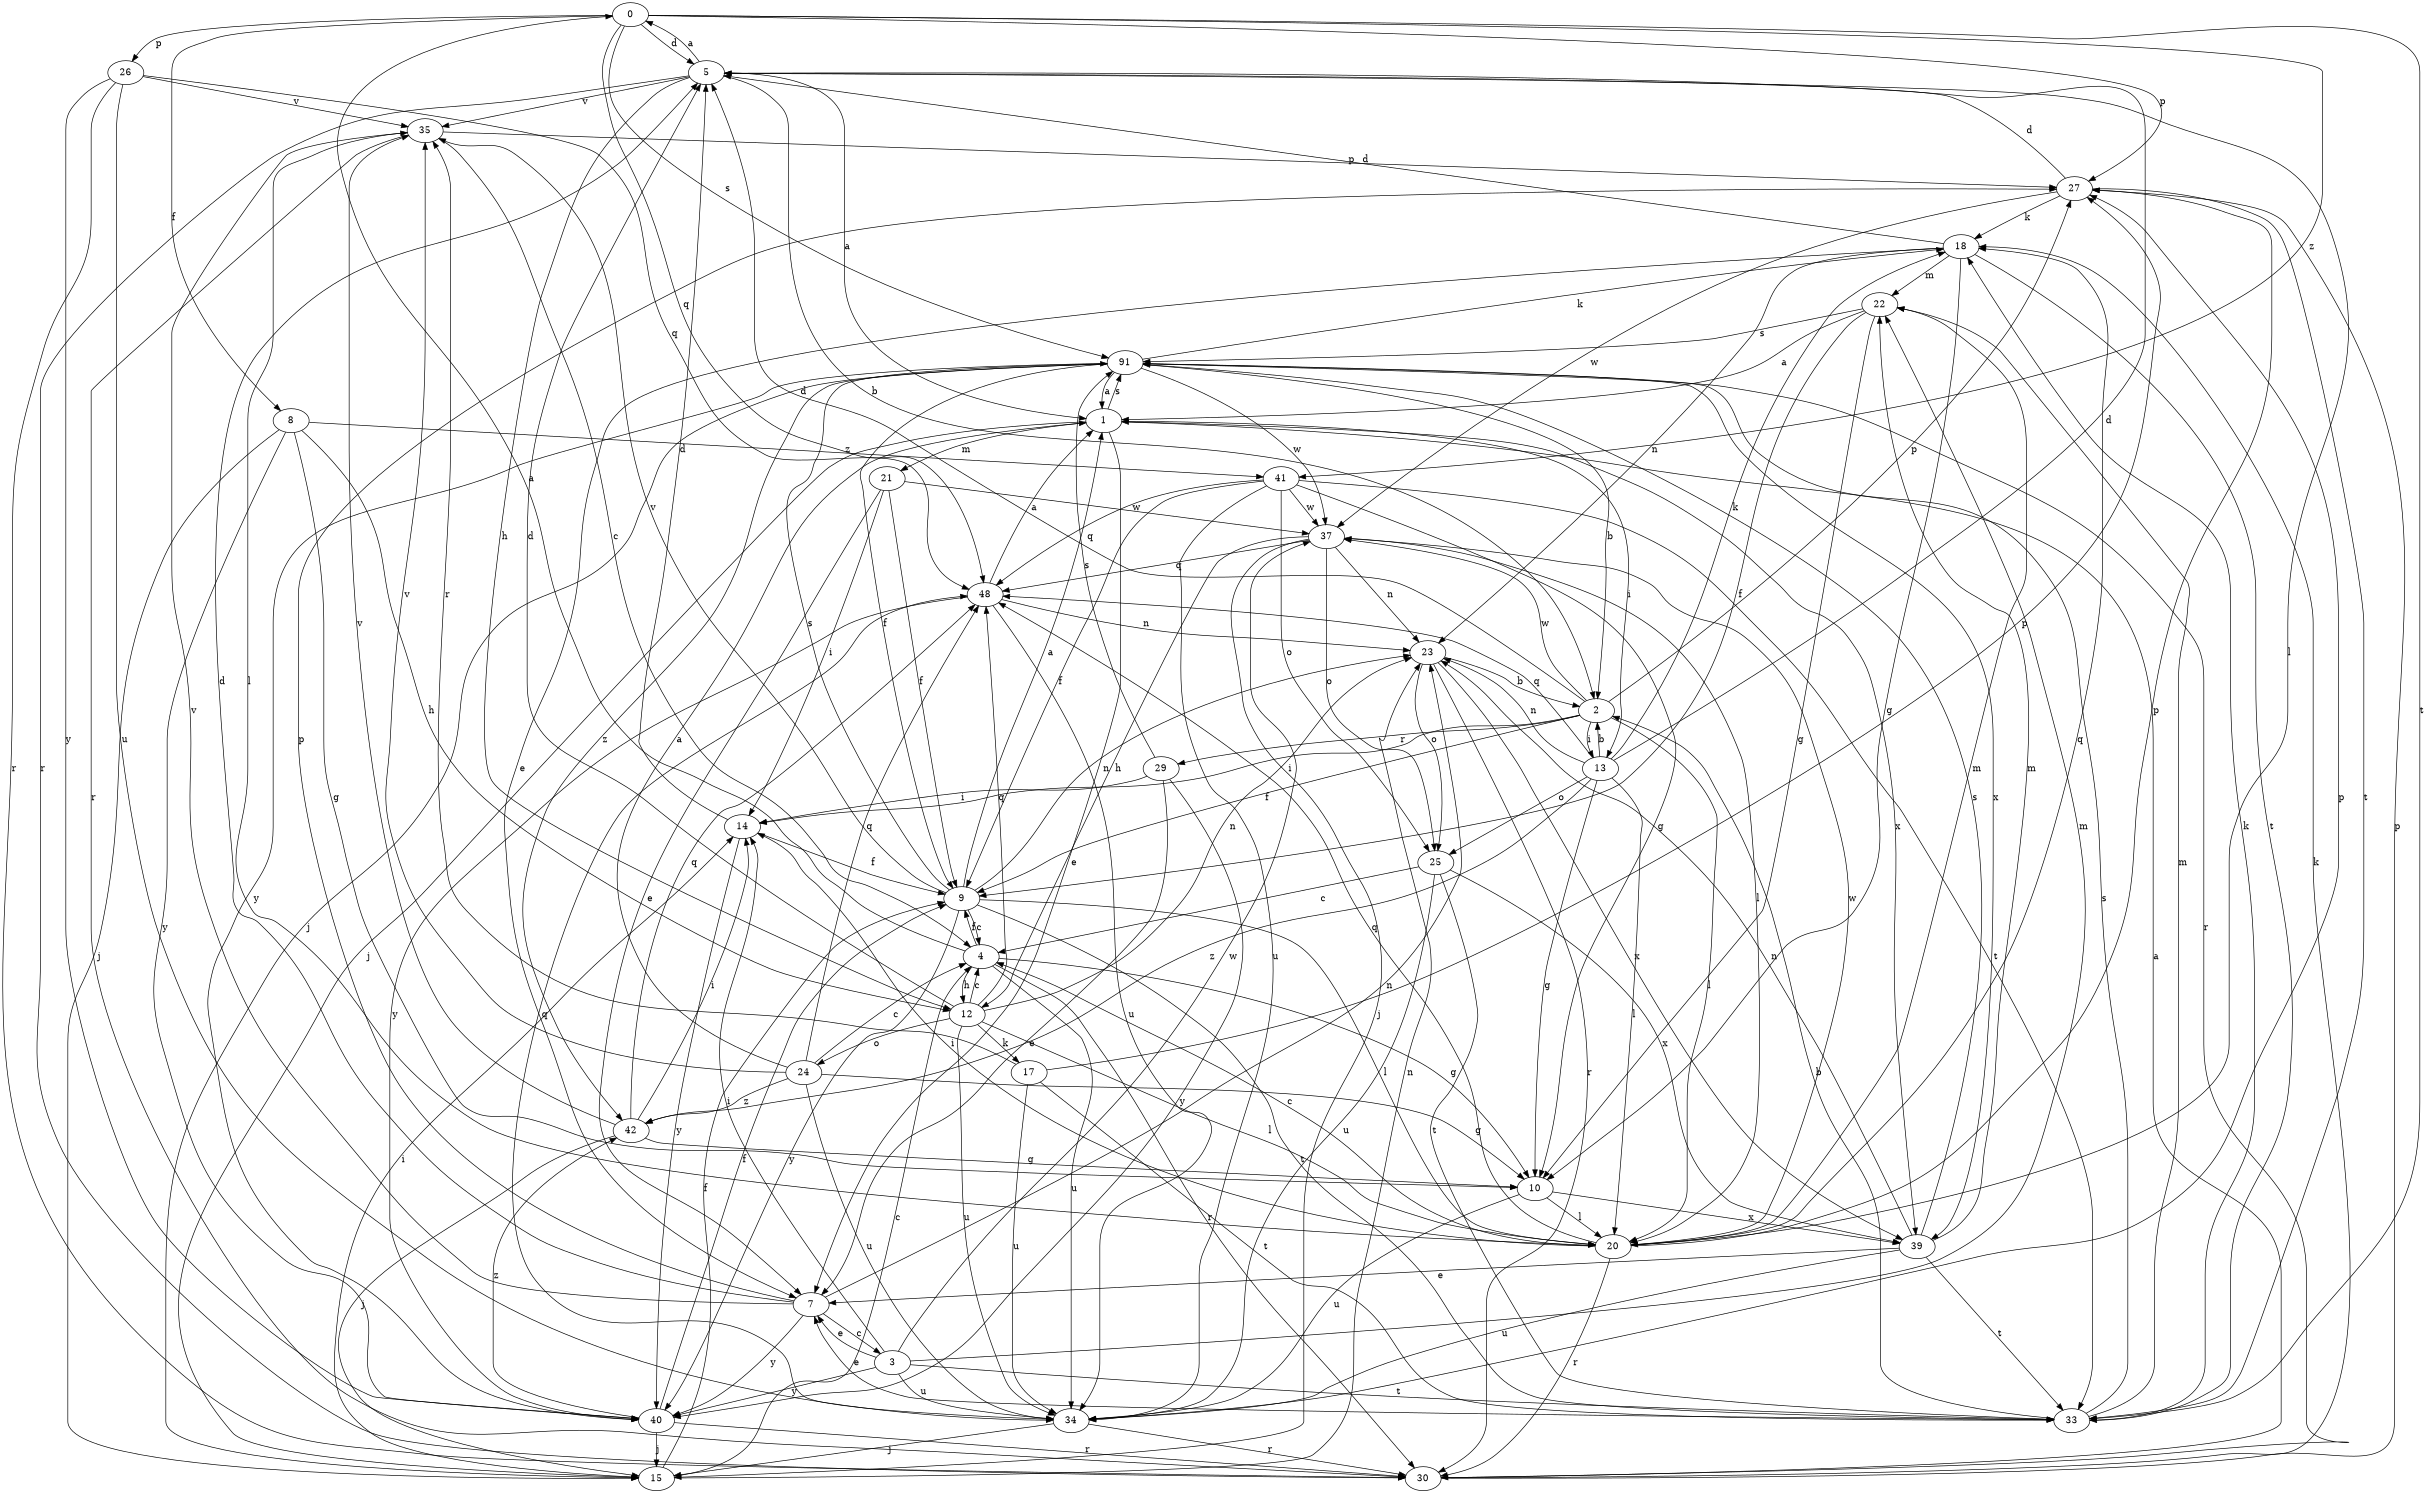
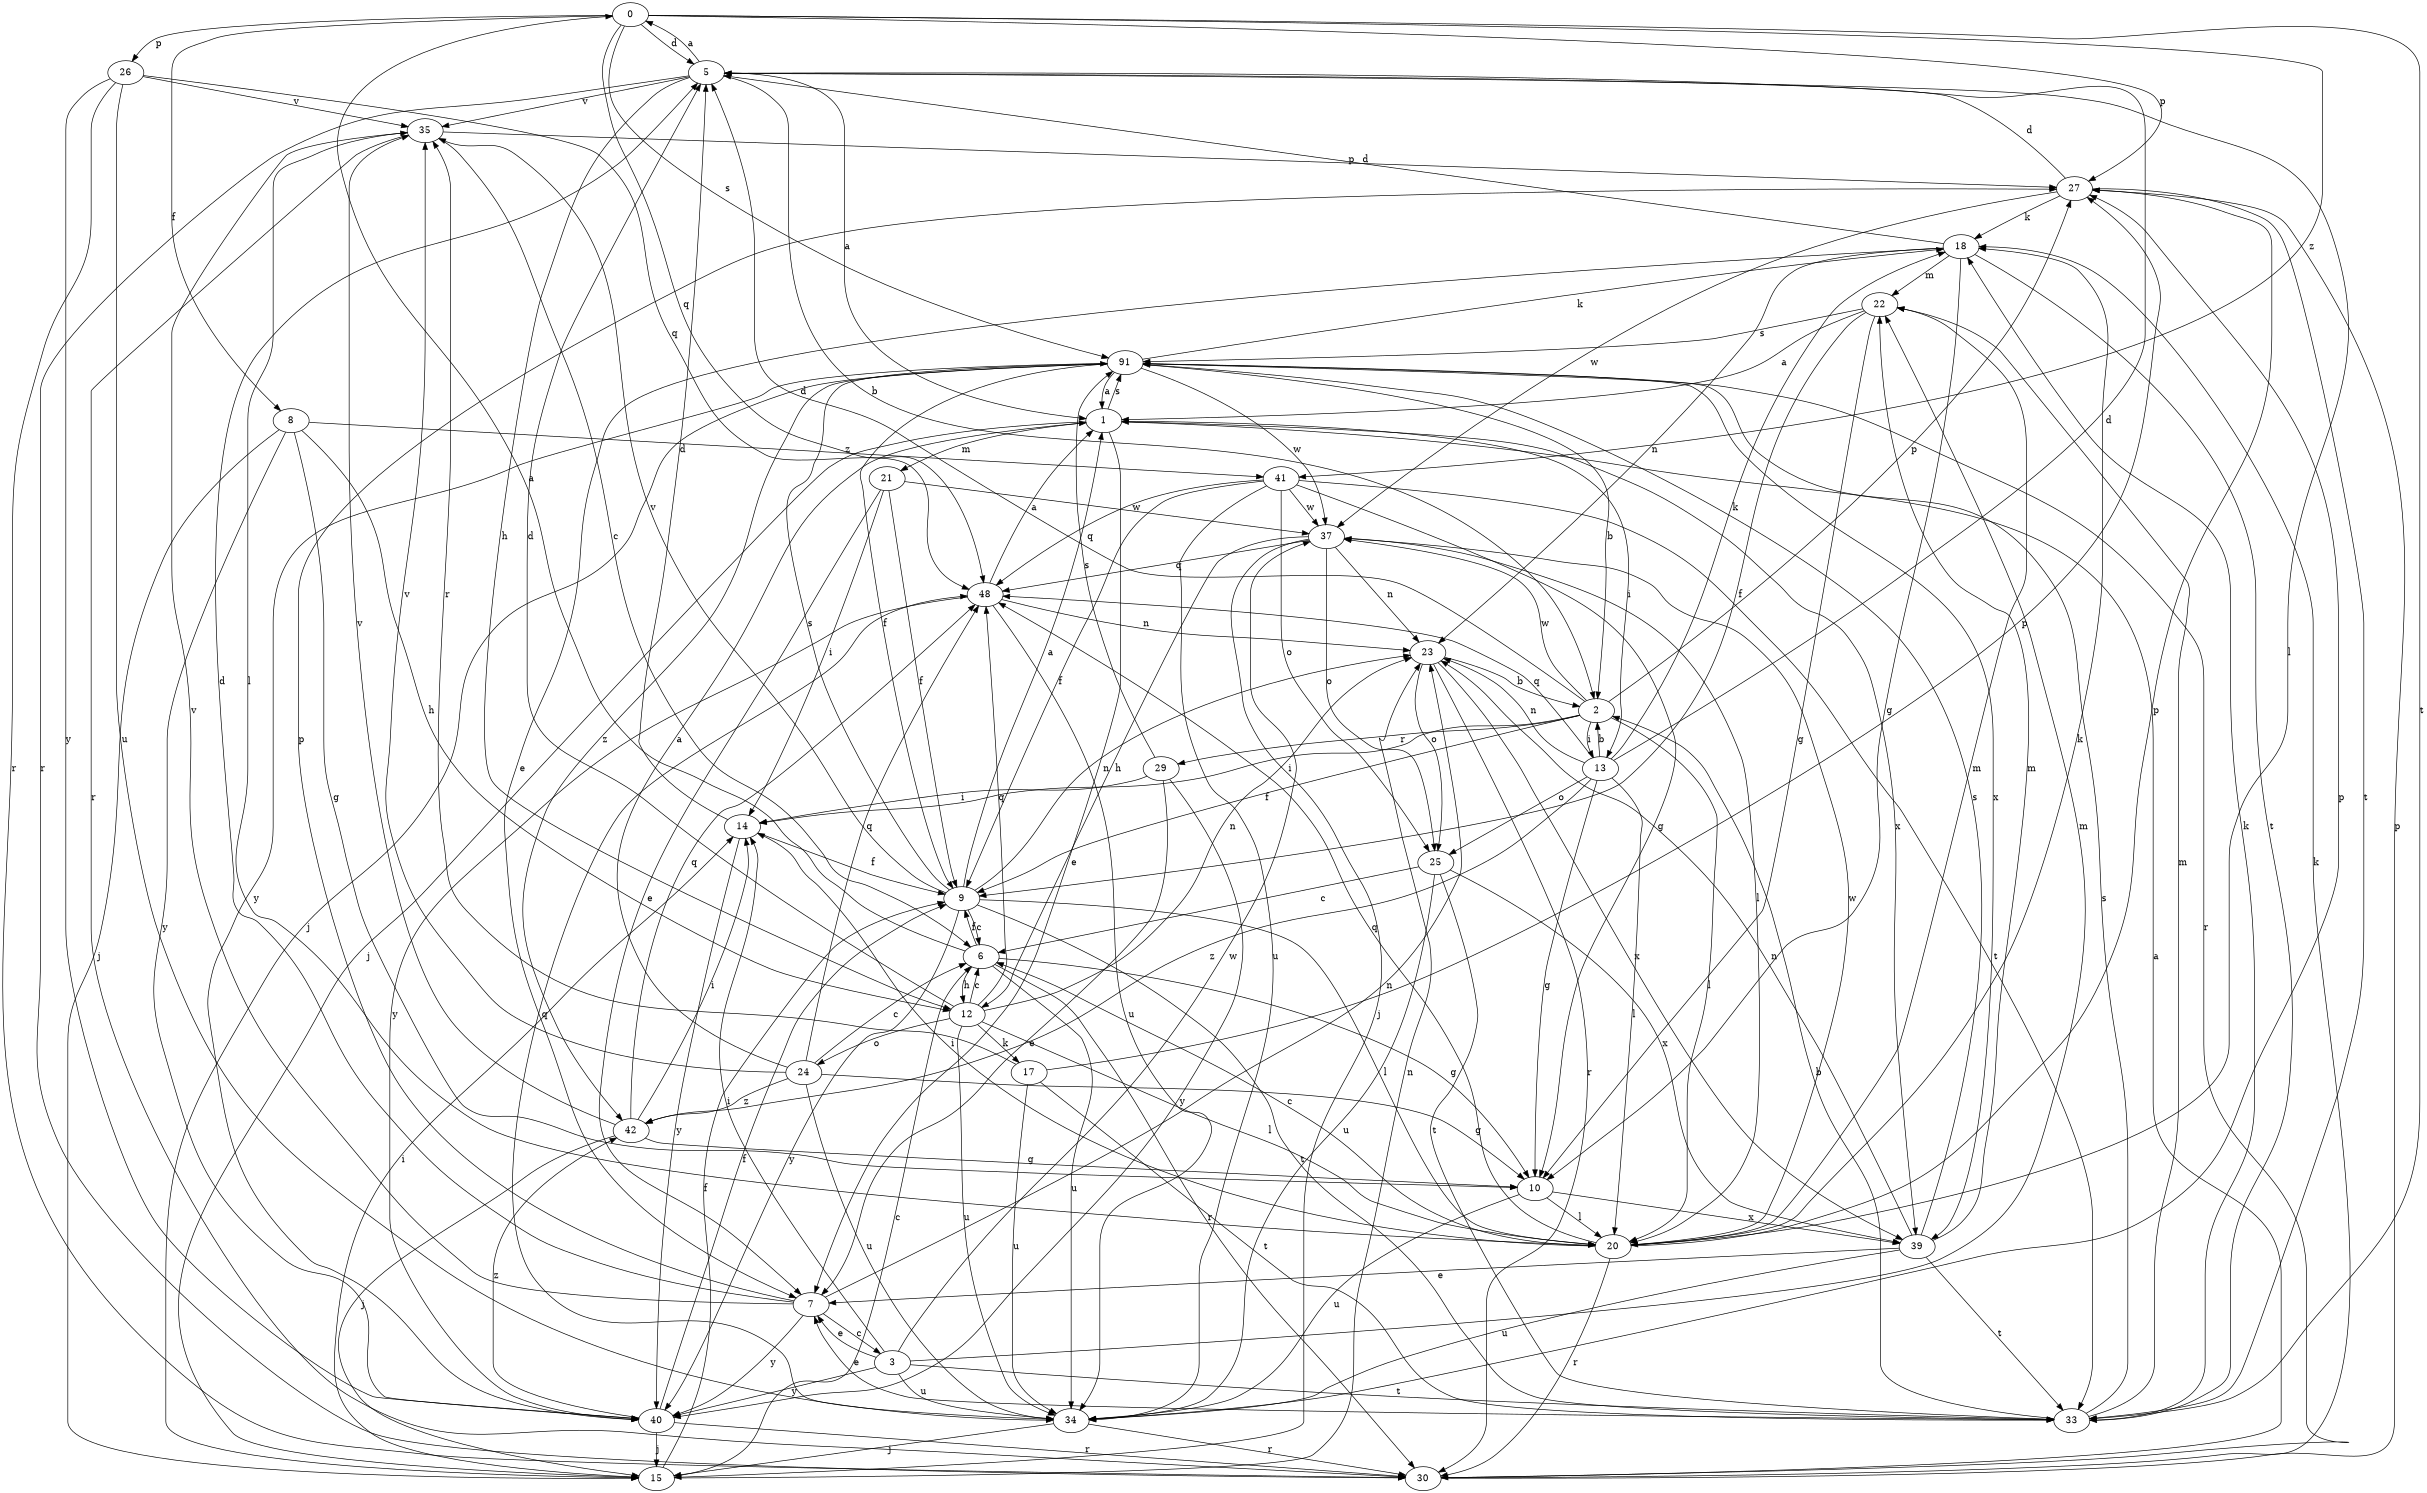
(2080, 740) -> (2080, 740)
(981, 957) -> (981, 957)
